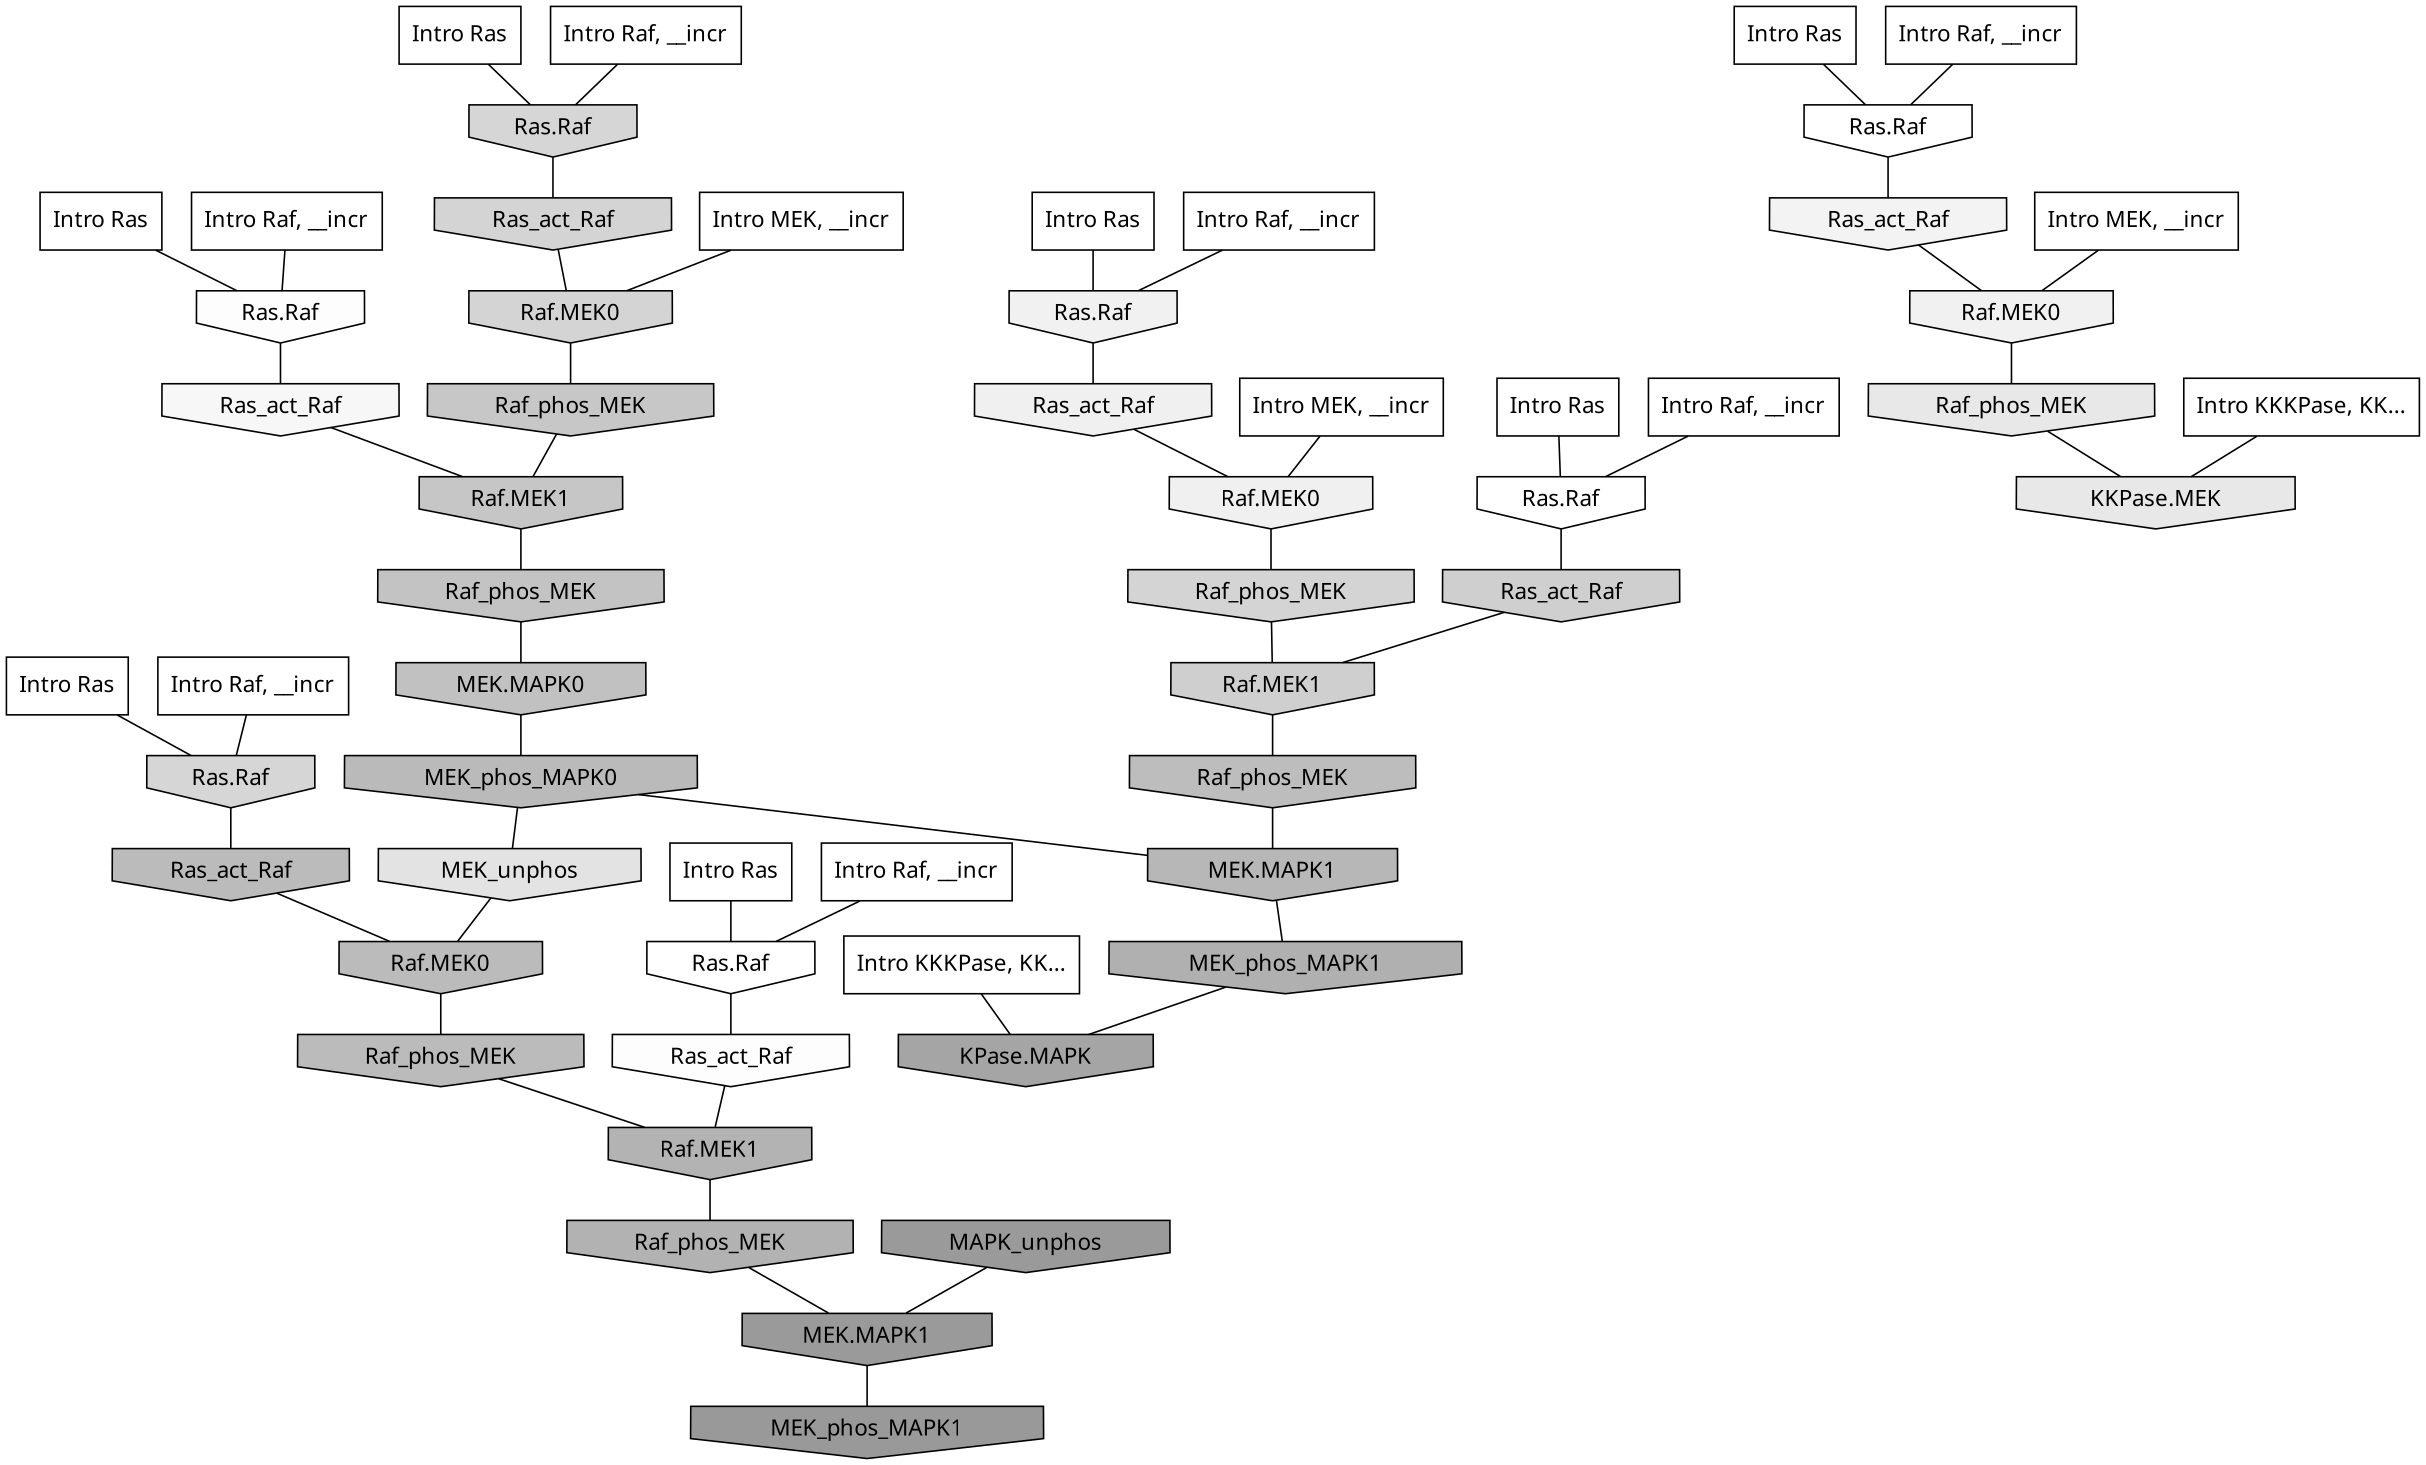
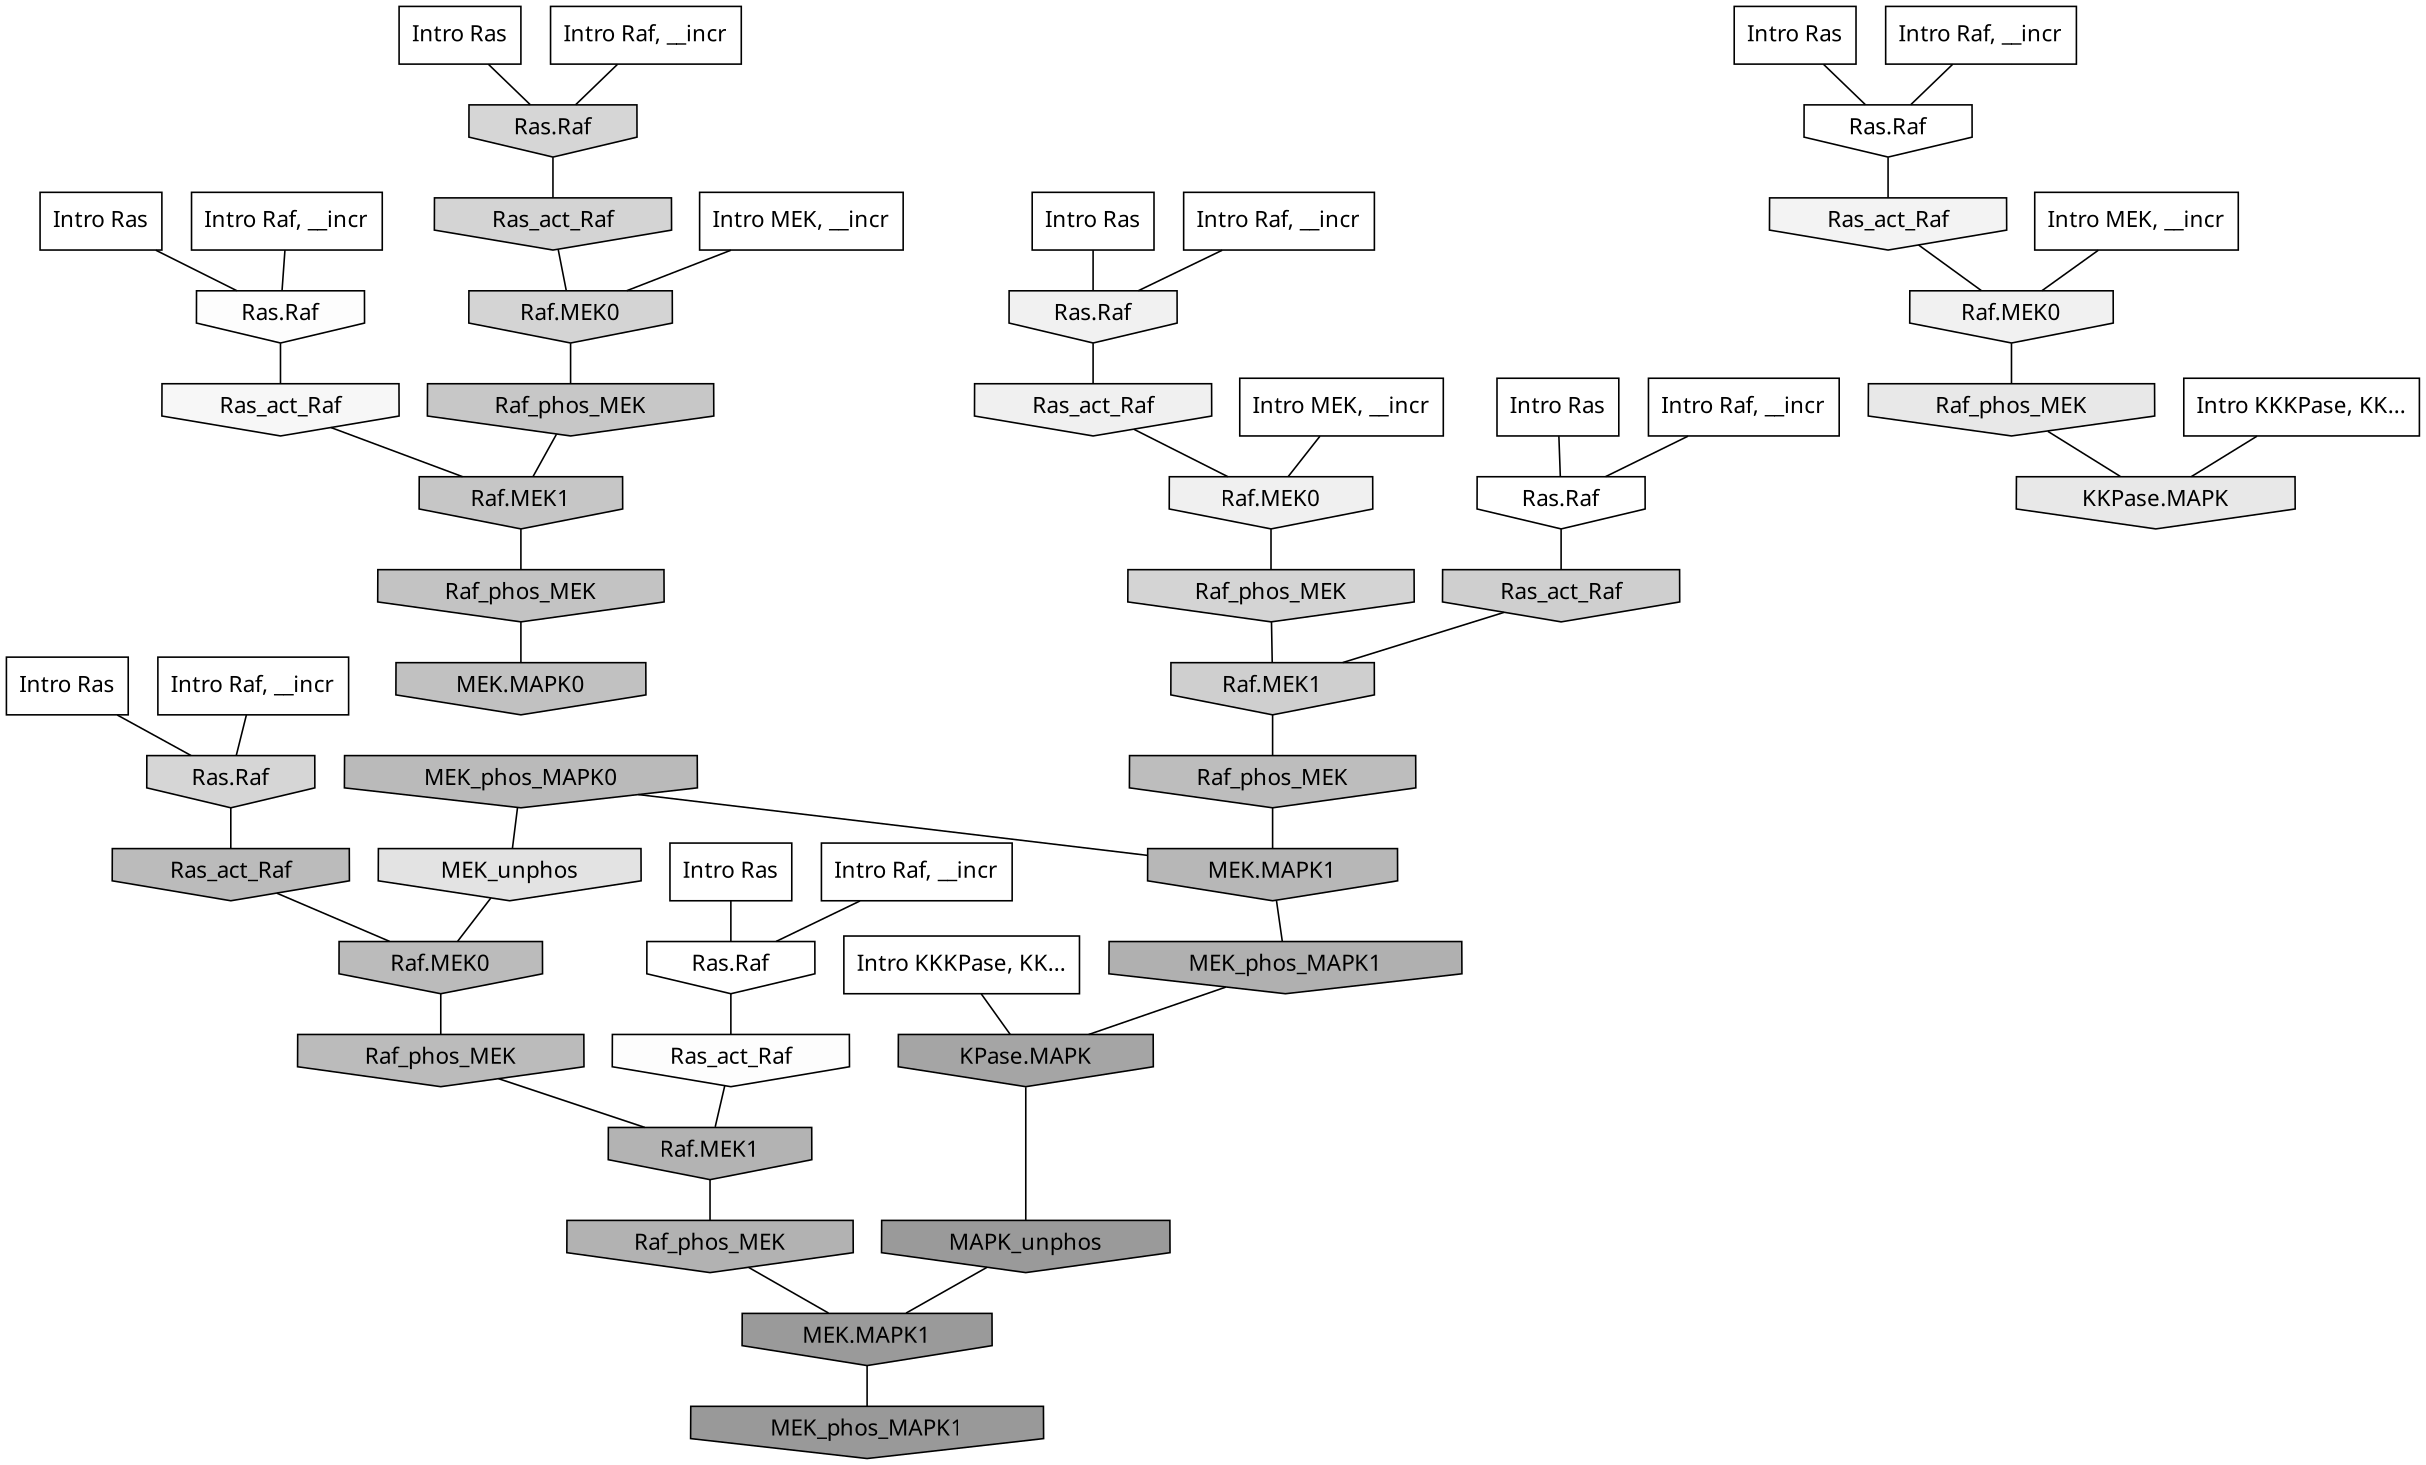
(2156, 500) -> (2156, 500)
(521, 735) -> none
none -> (1026, 1154)
